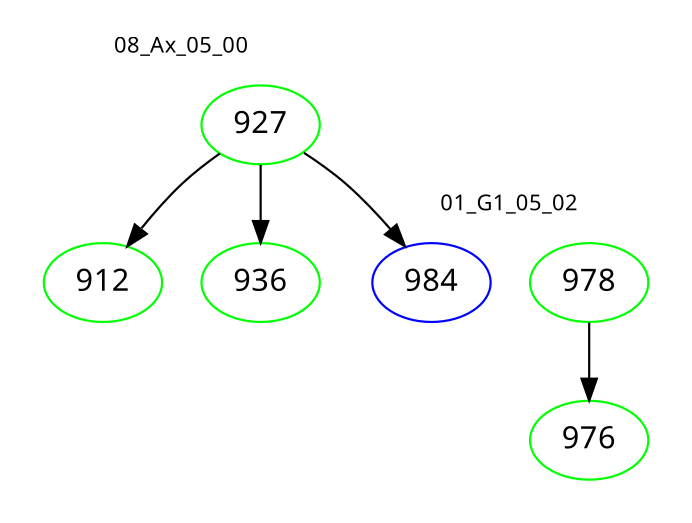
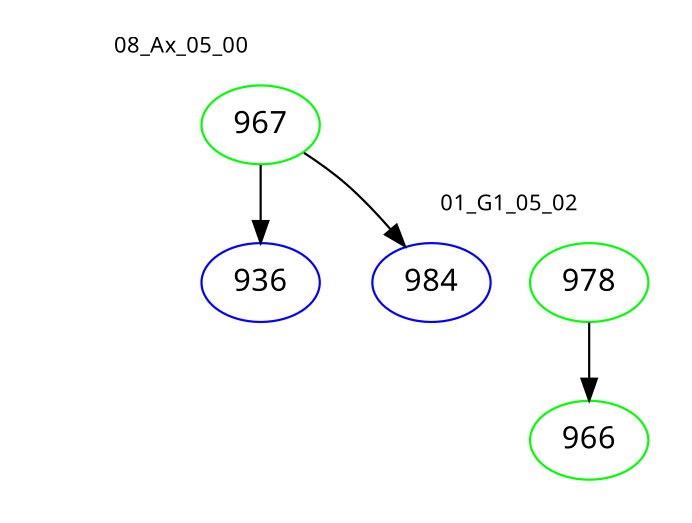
(261, 125) -> (261, 125)
(103, 283) -> none
(261, 283) -> (261, 283)
(589, 440) -> (589, 440)
